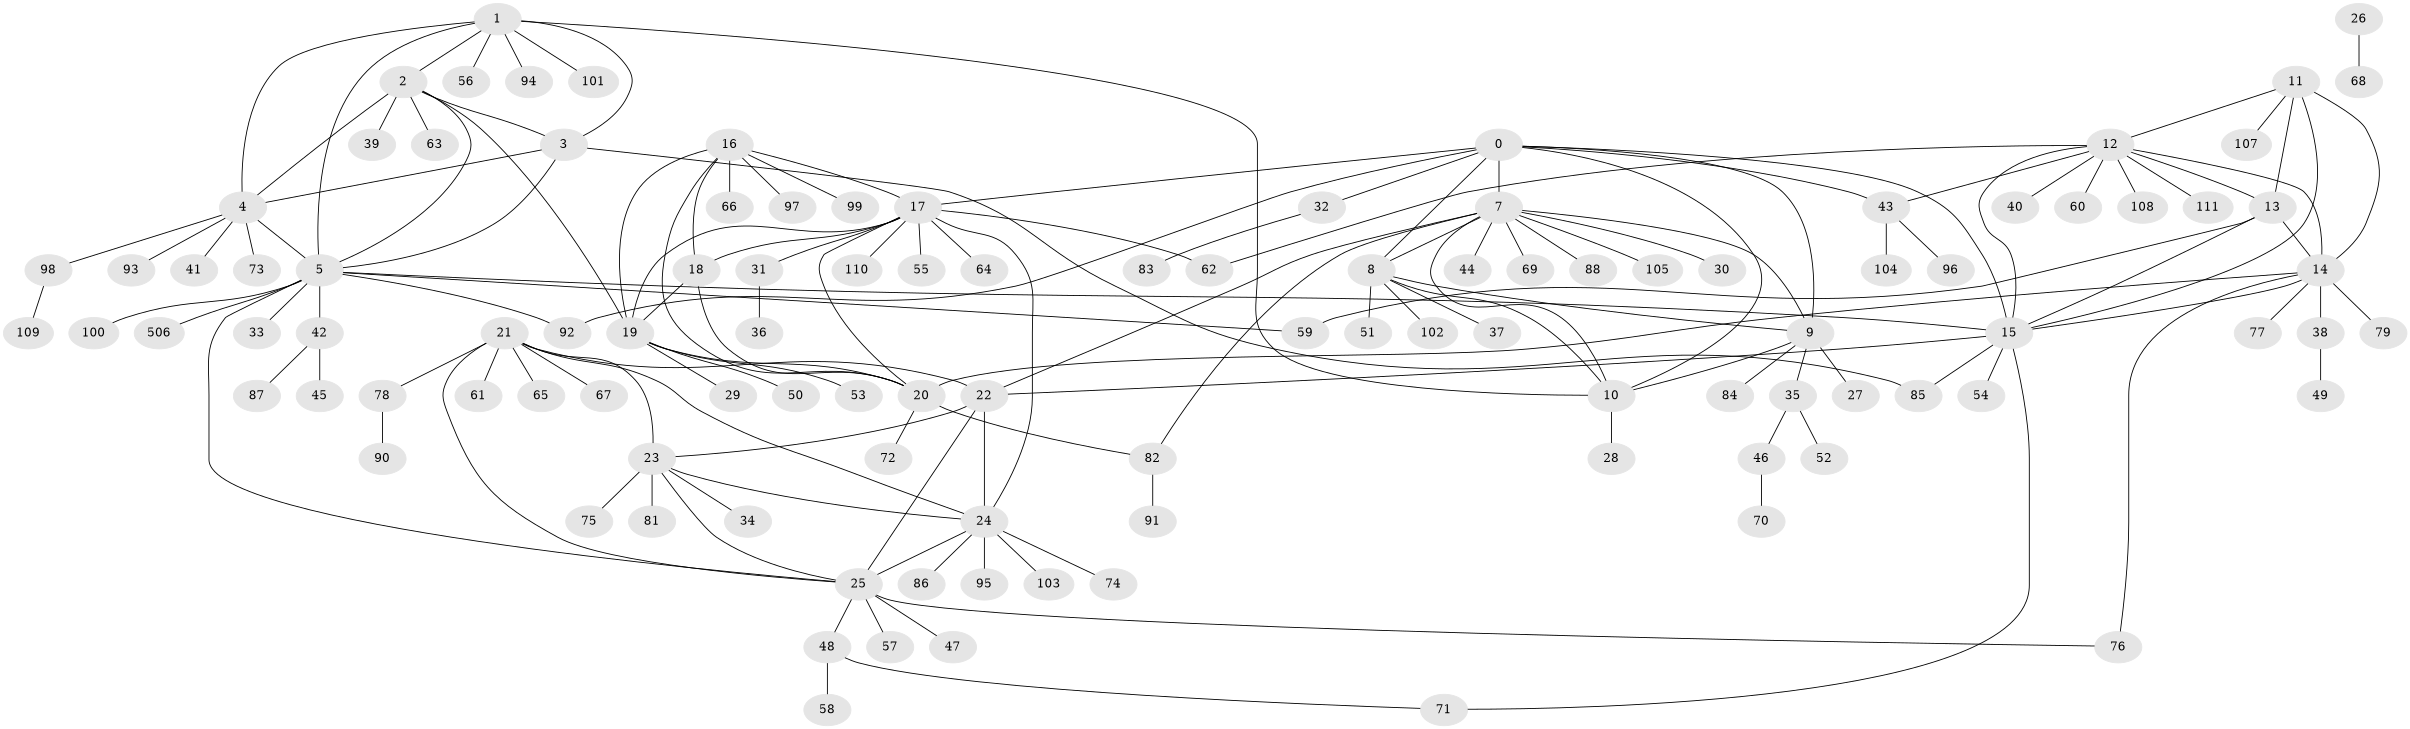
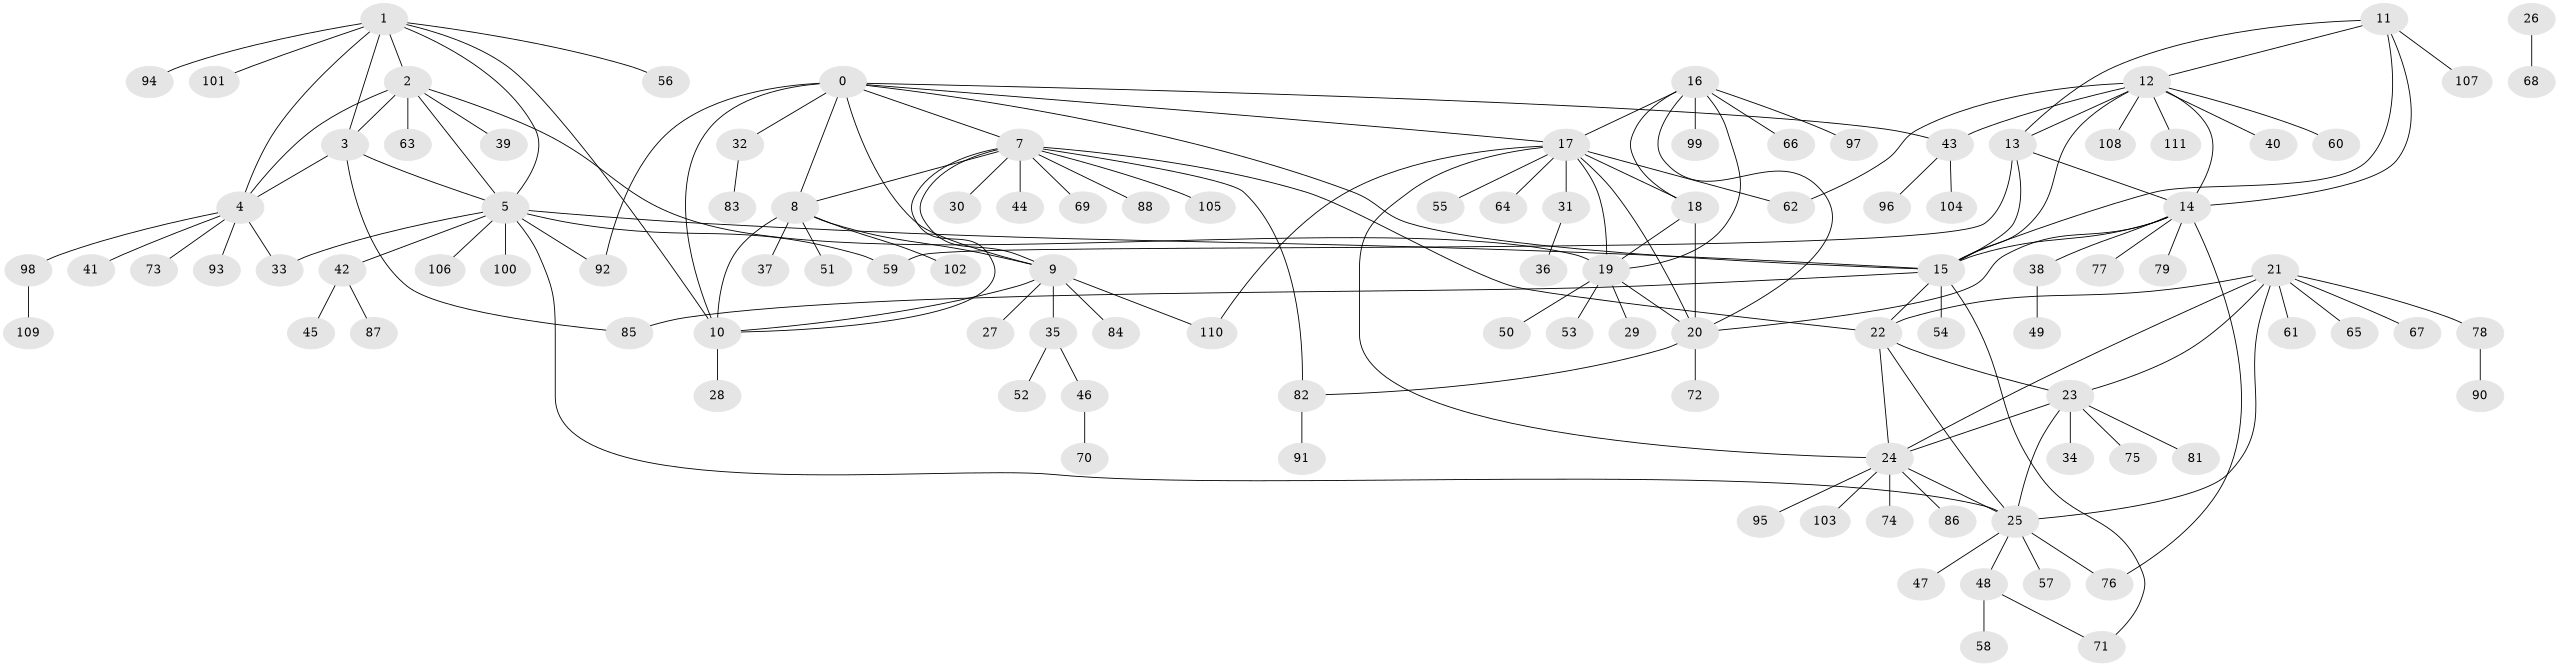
(282, 239) -> (260, 239)
none -> (1132, 302)
(159, 333) -> (440, 270)
